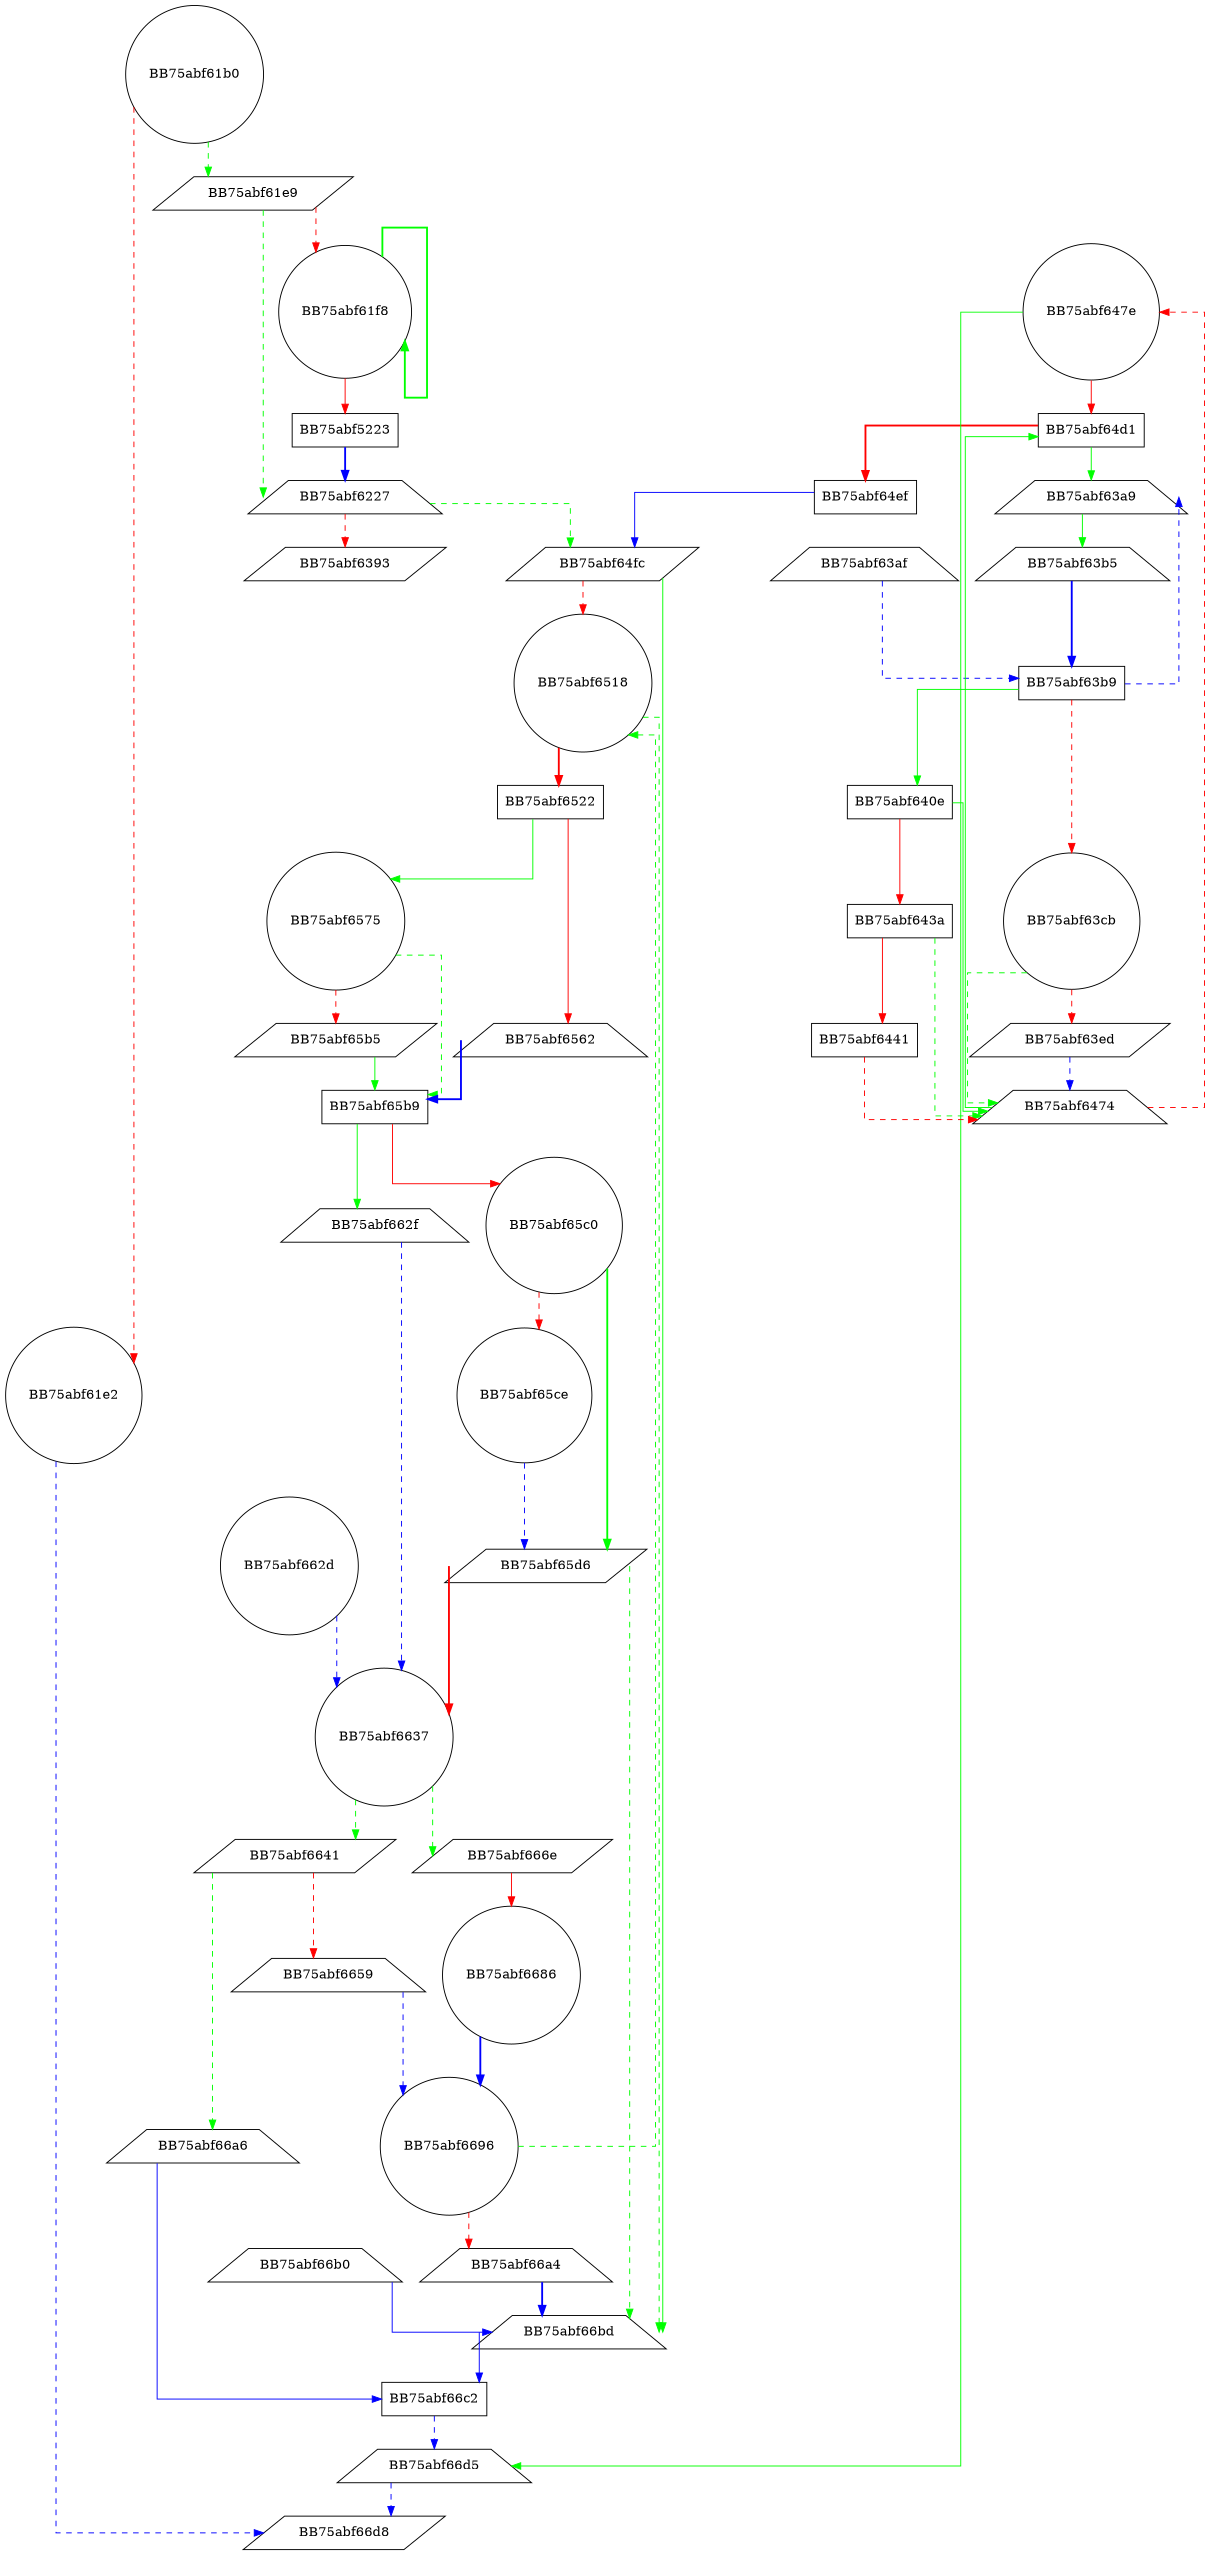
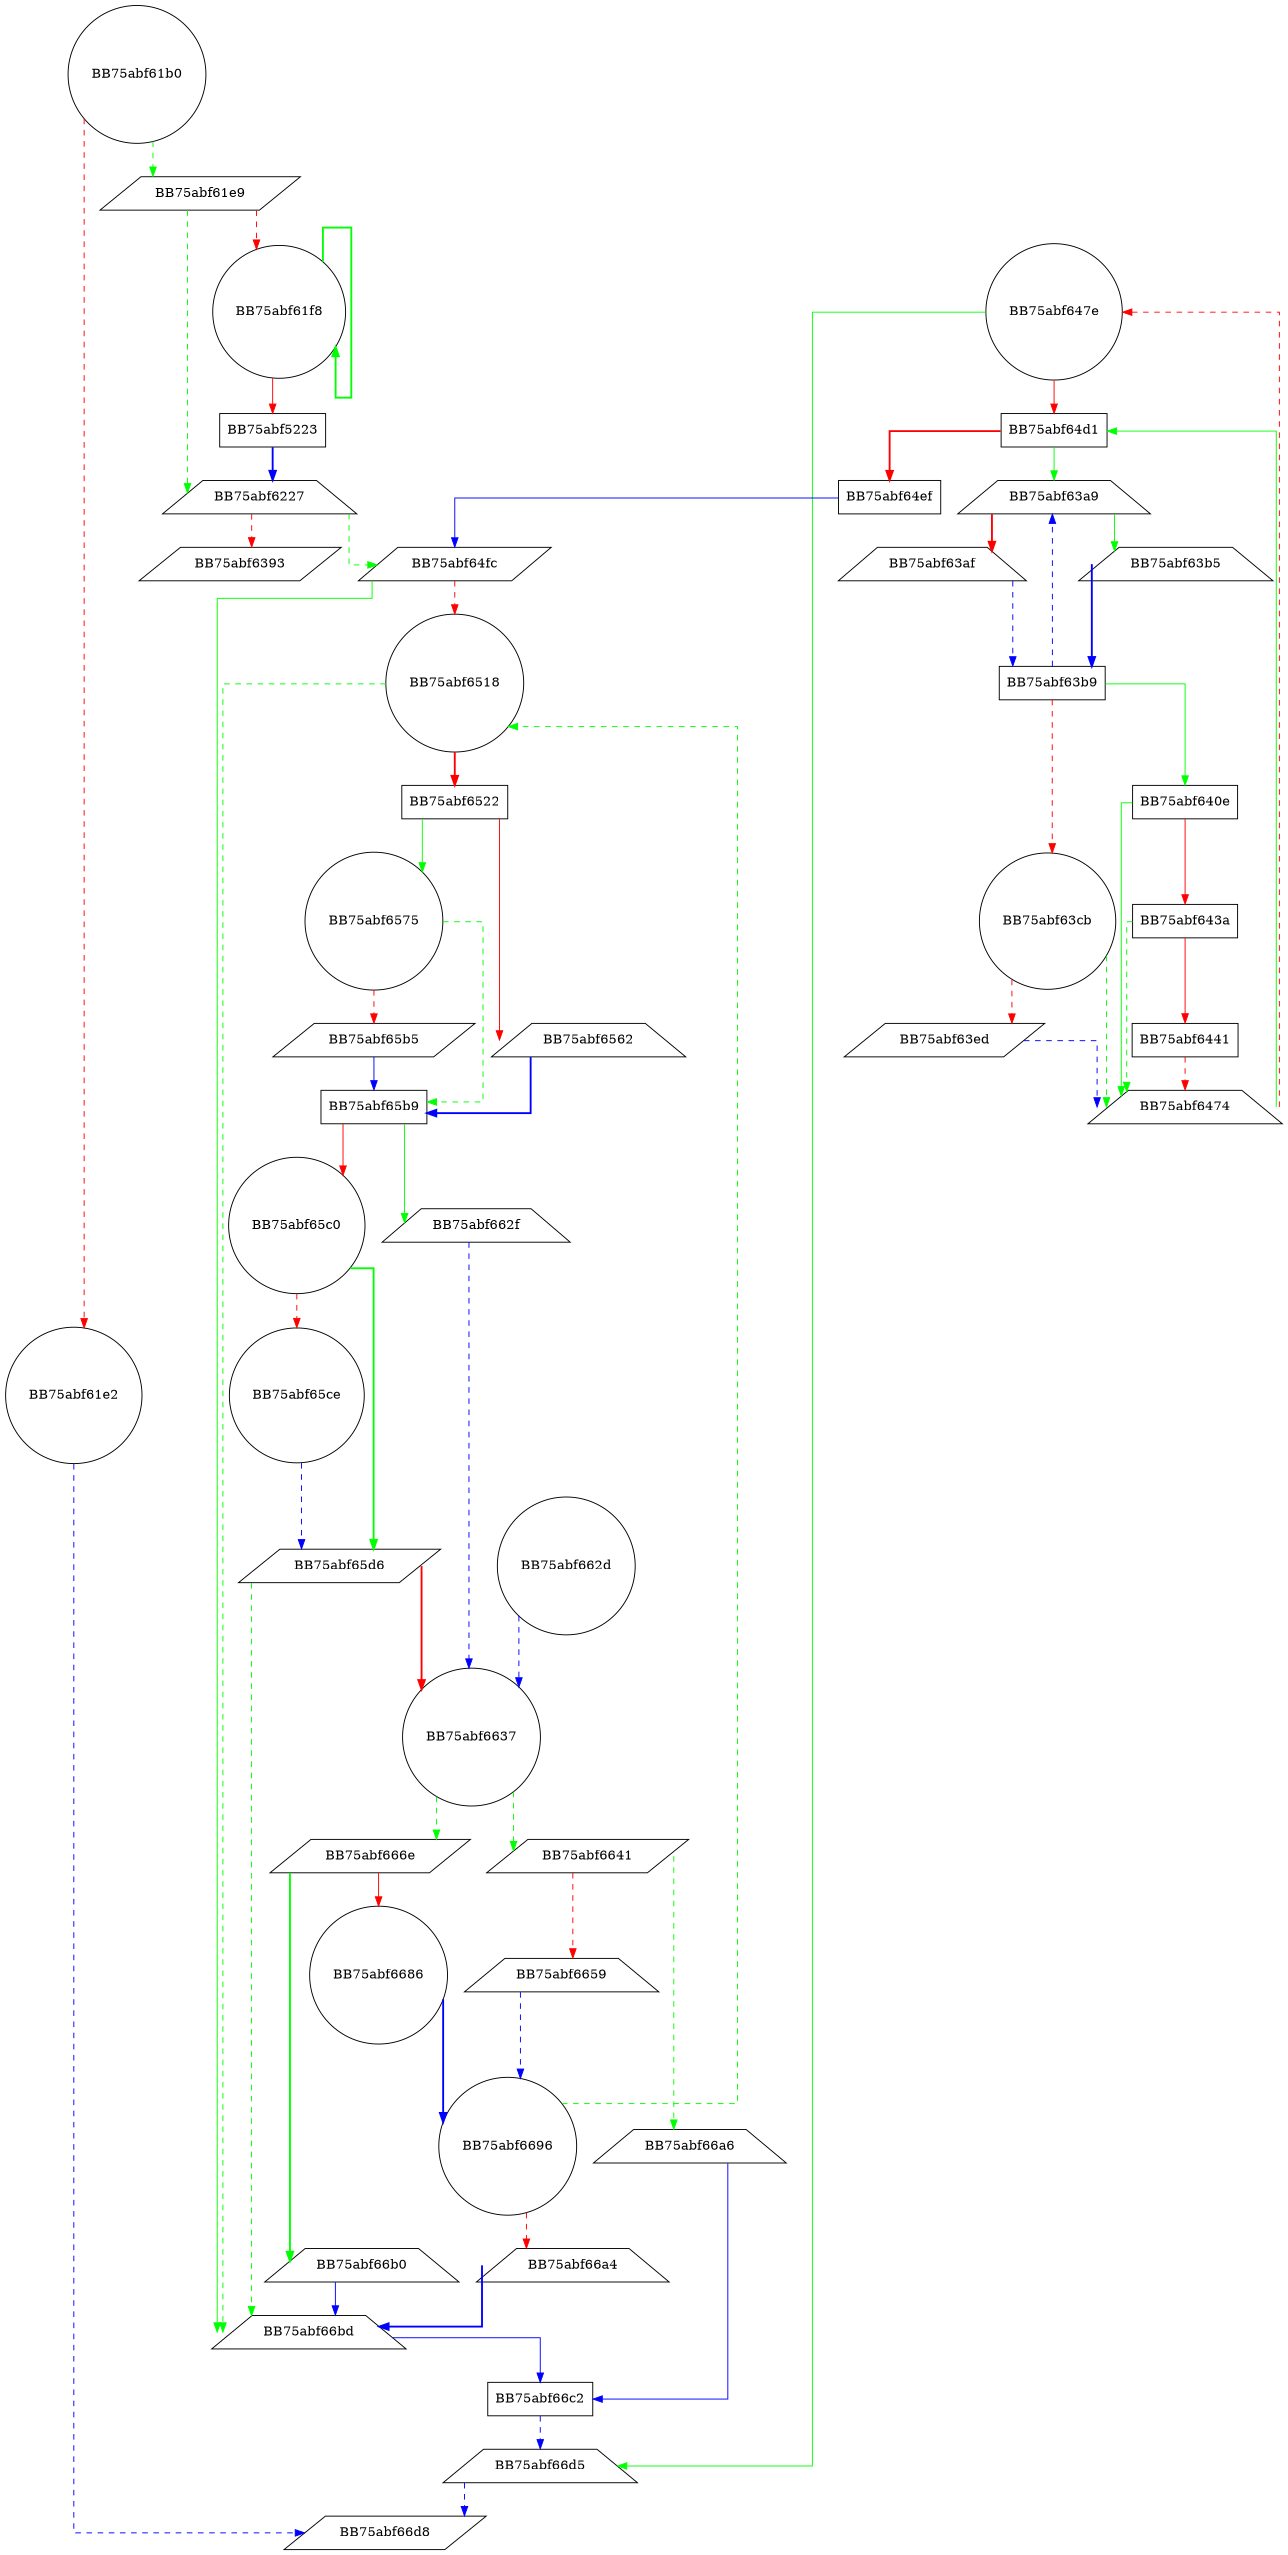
none -> (992, 528)
(375, 1069) -> (374, 1069)
none -> (290, 2062)
